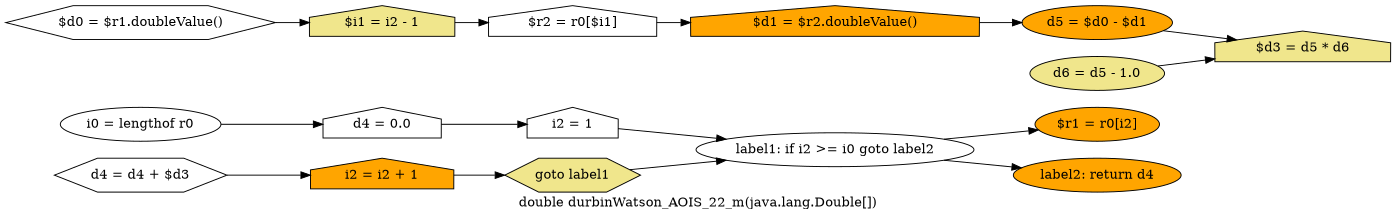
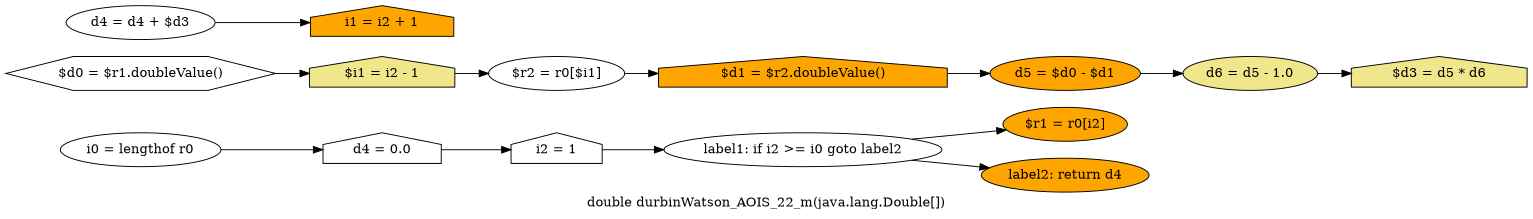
(573, 23) -> (557, 73)
(1195, 35) -> (1157, 73)
(141, 175) -> (141, 23)
(382, 175) -> (382, 23)
(573, 175) -> none
